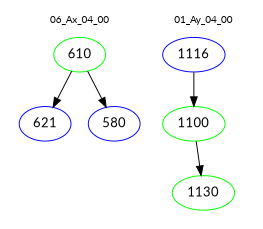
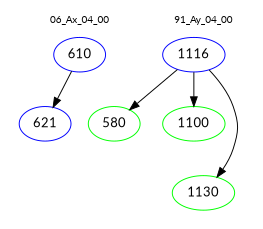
(203, 21) -> (203, 21)
(80, 55) -> (80, 55)
(95, 85) -> (161, 83)
(114, 124) -> (114, 124)
(198, 154) -> (236, 117)
